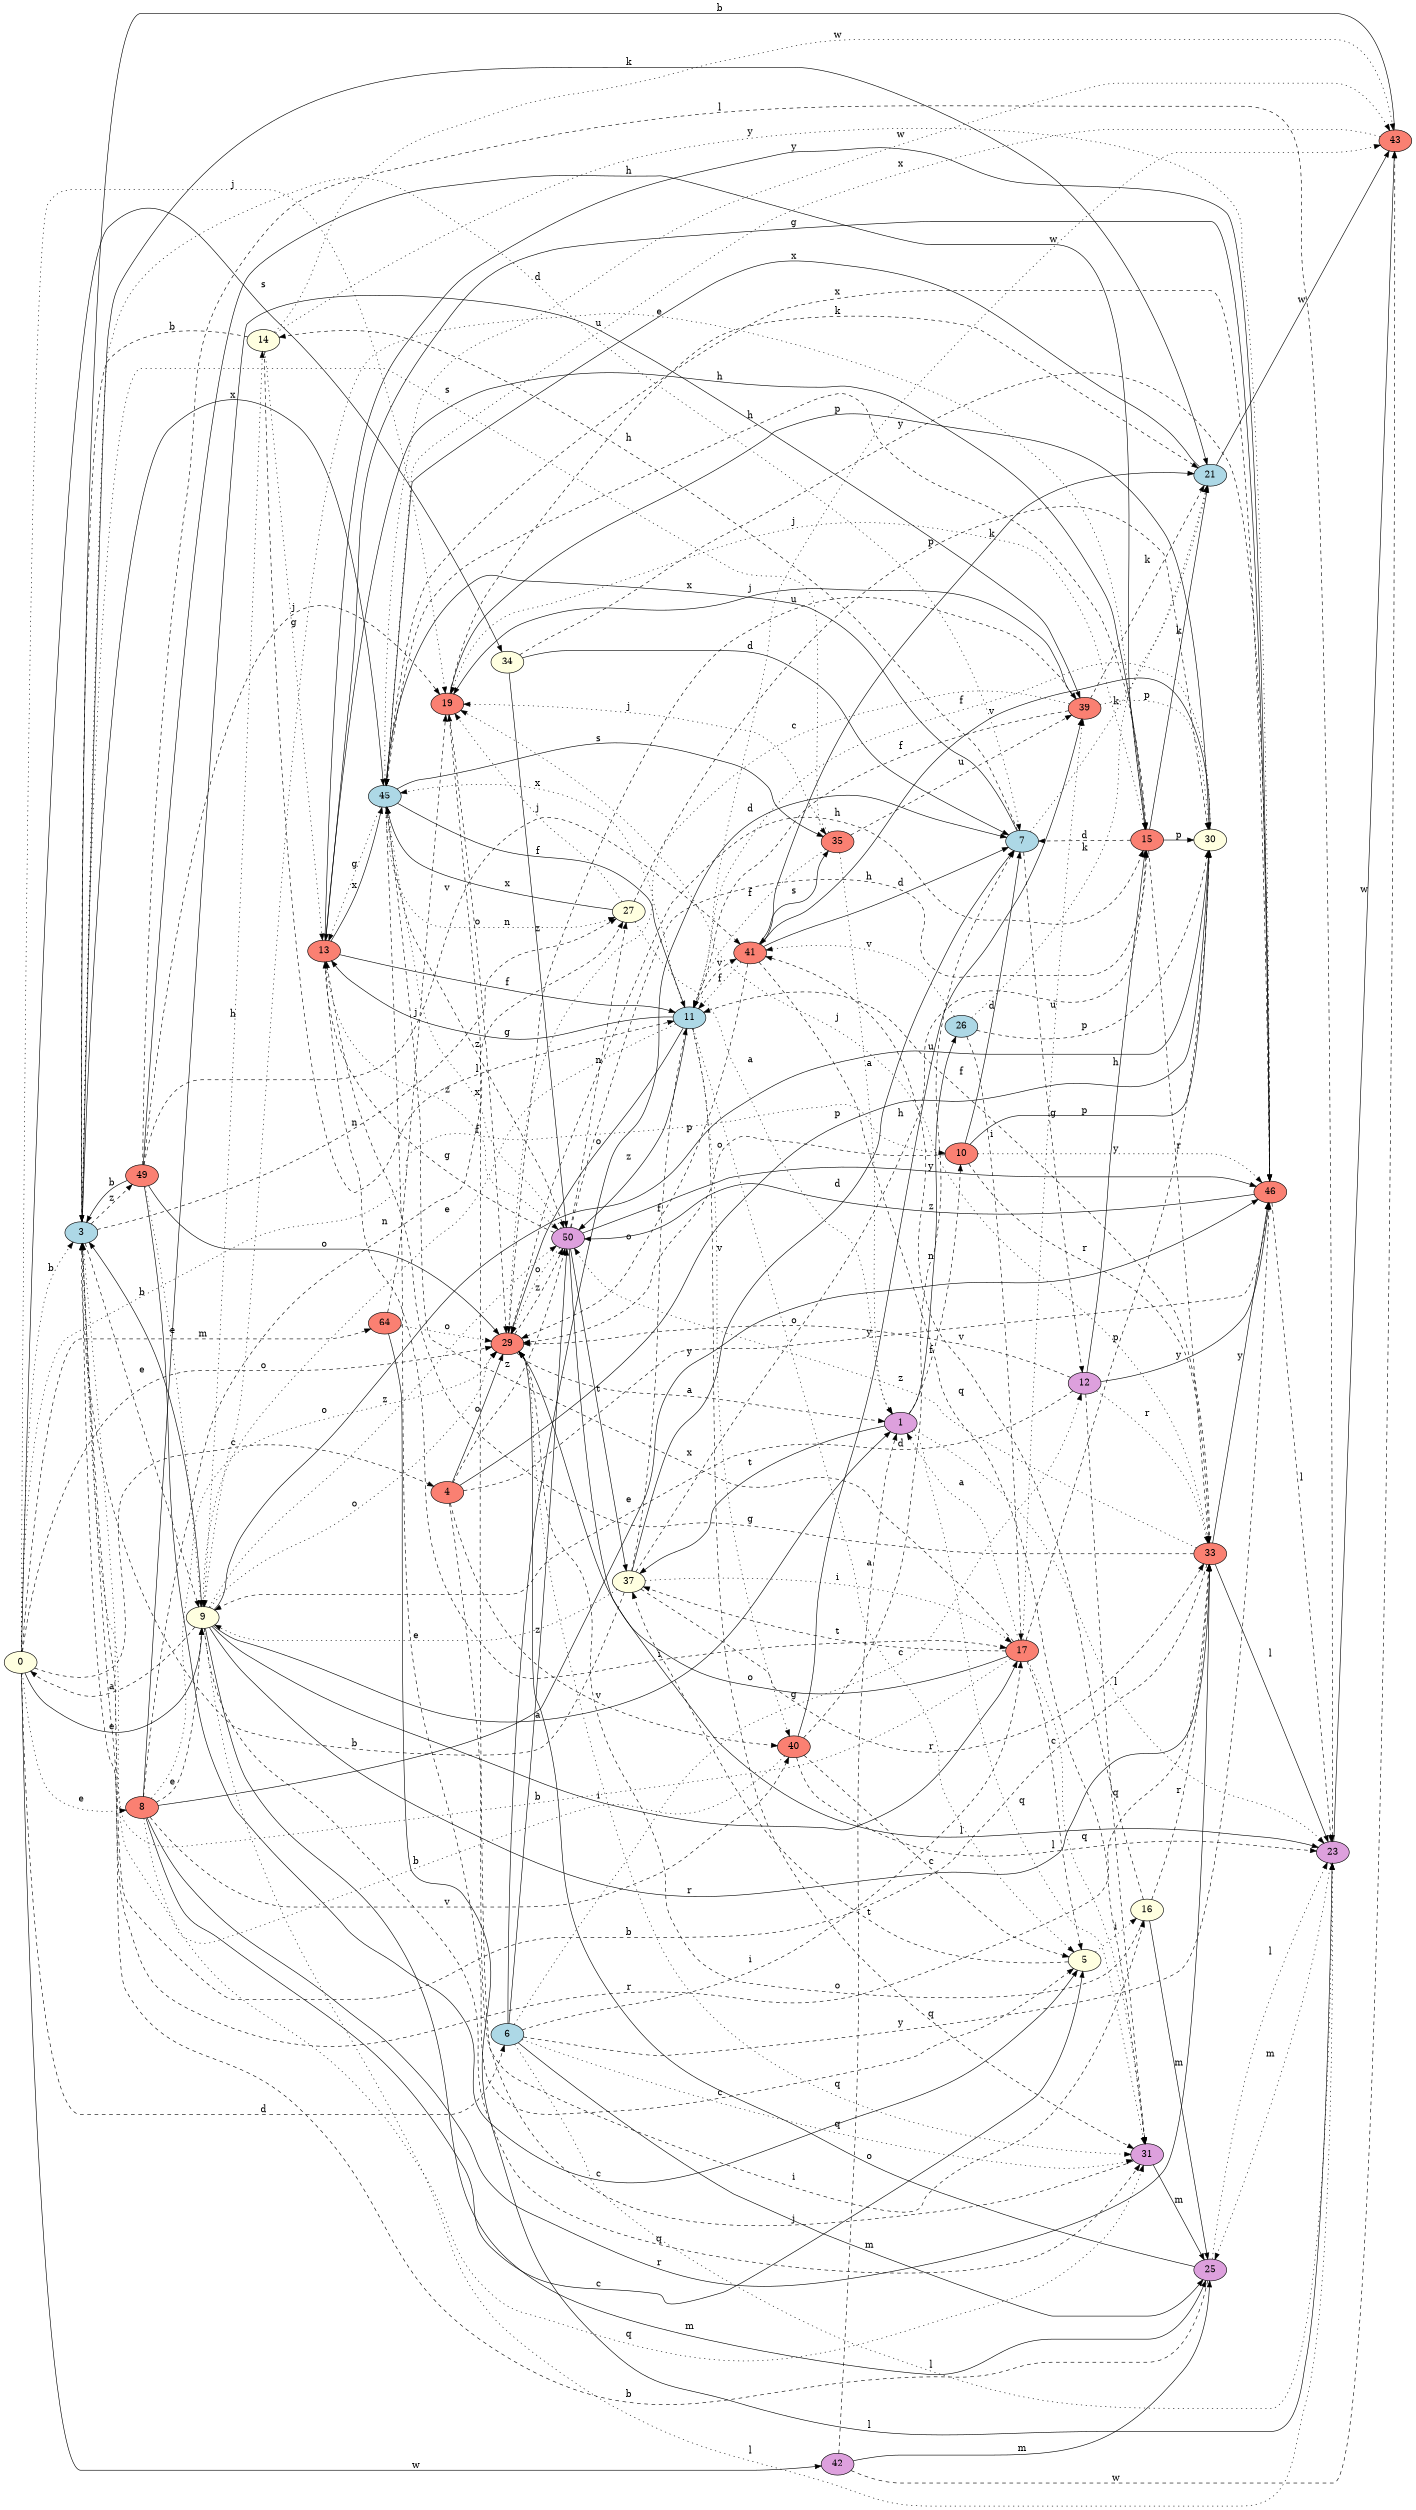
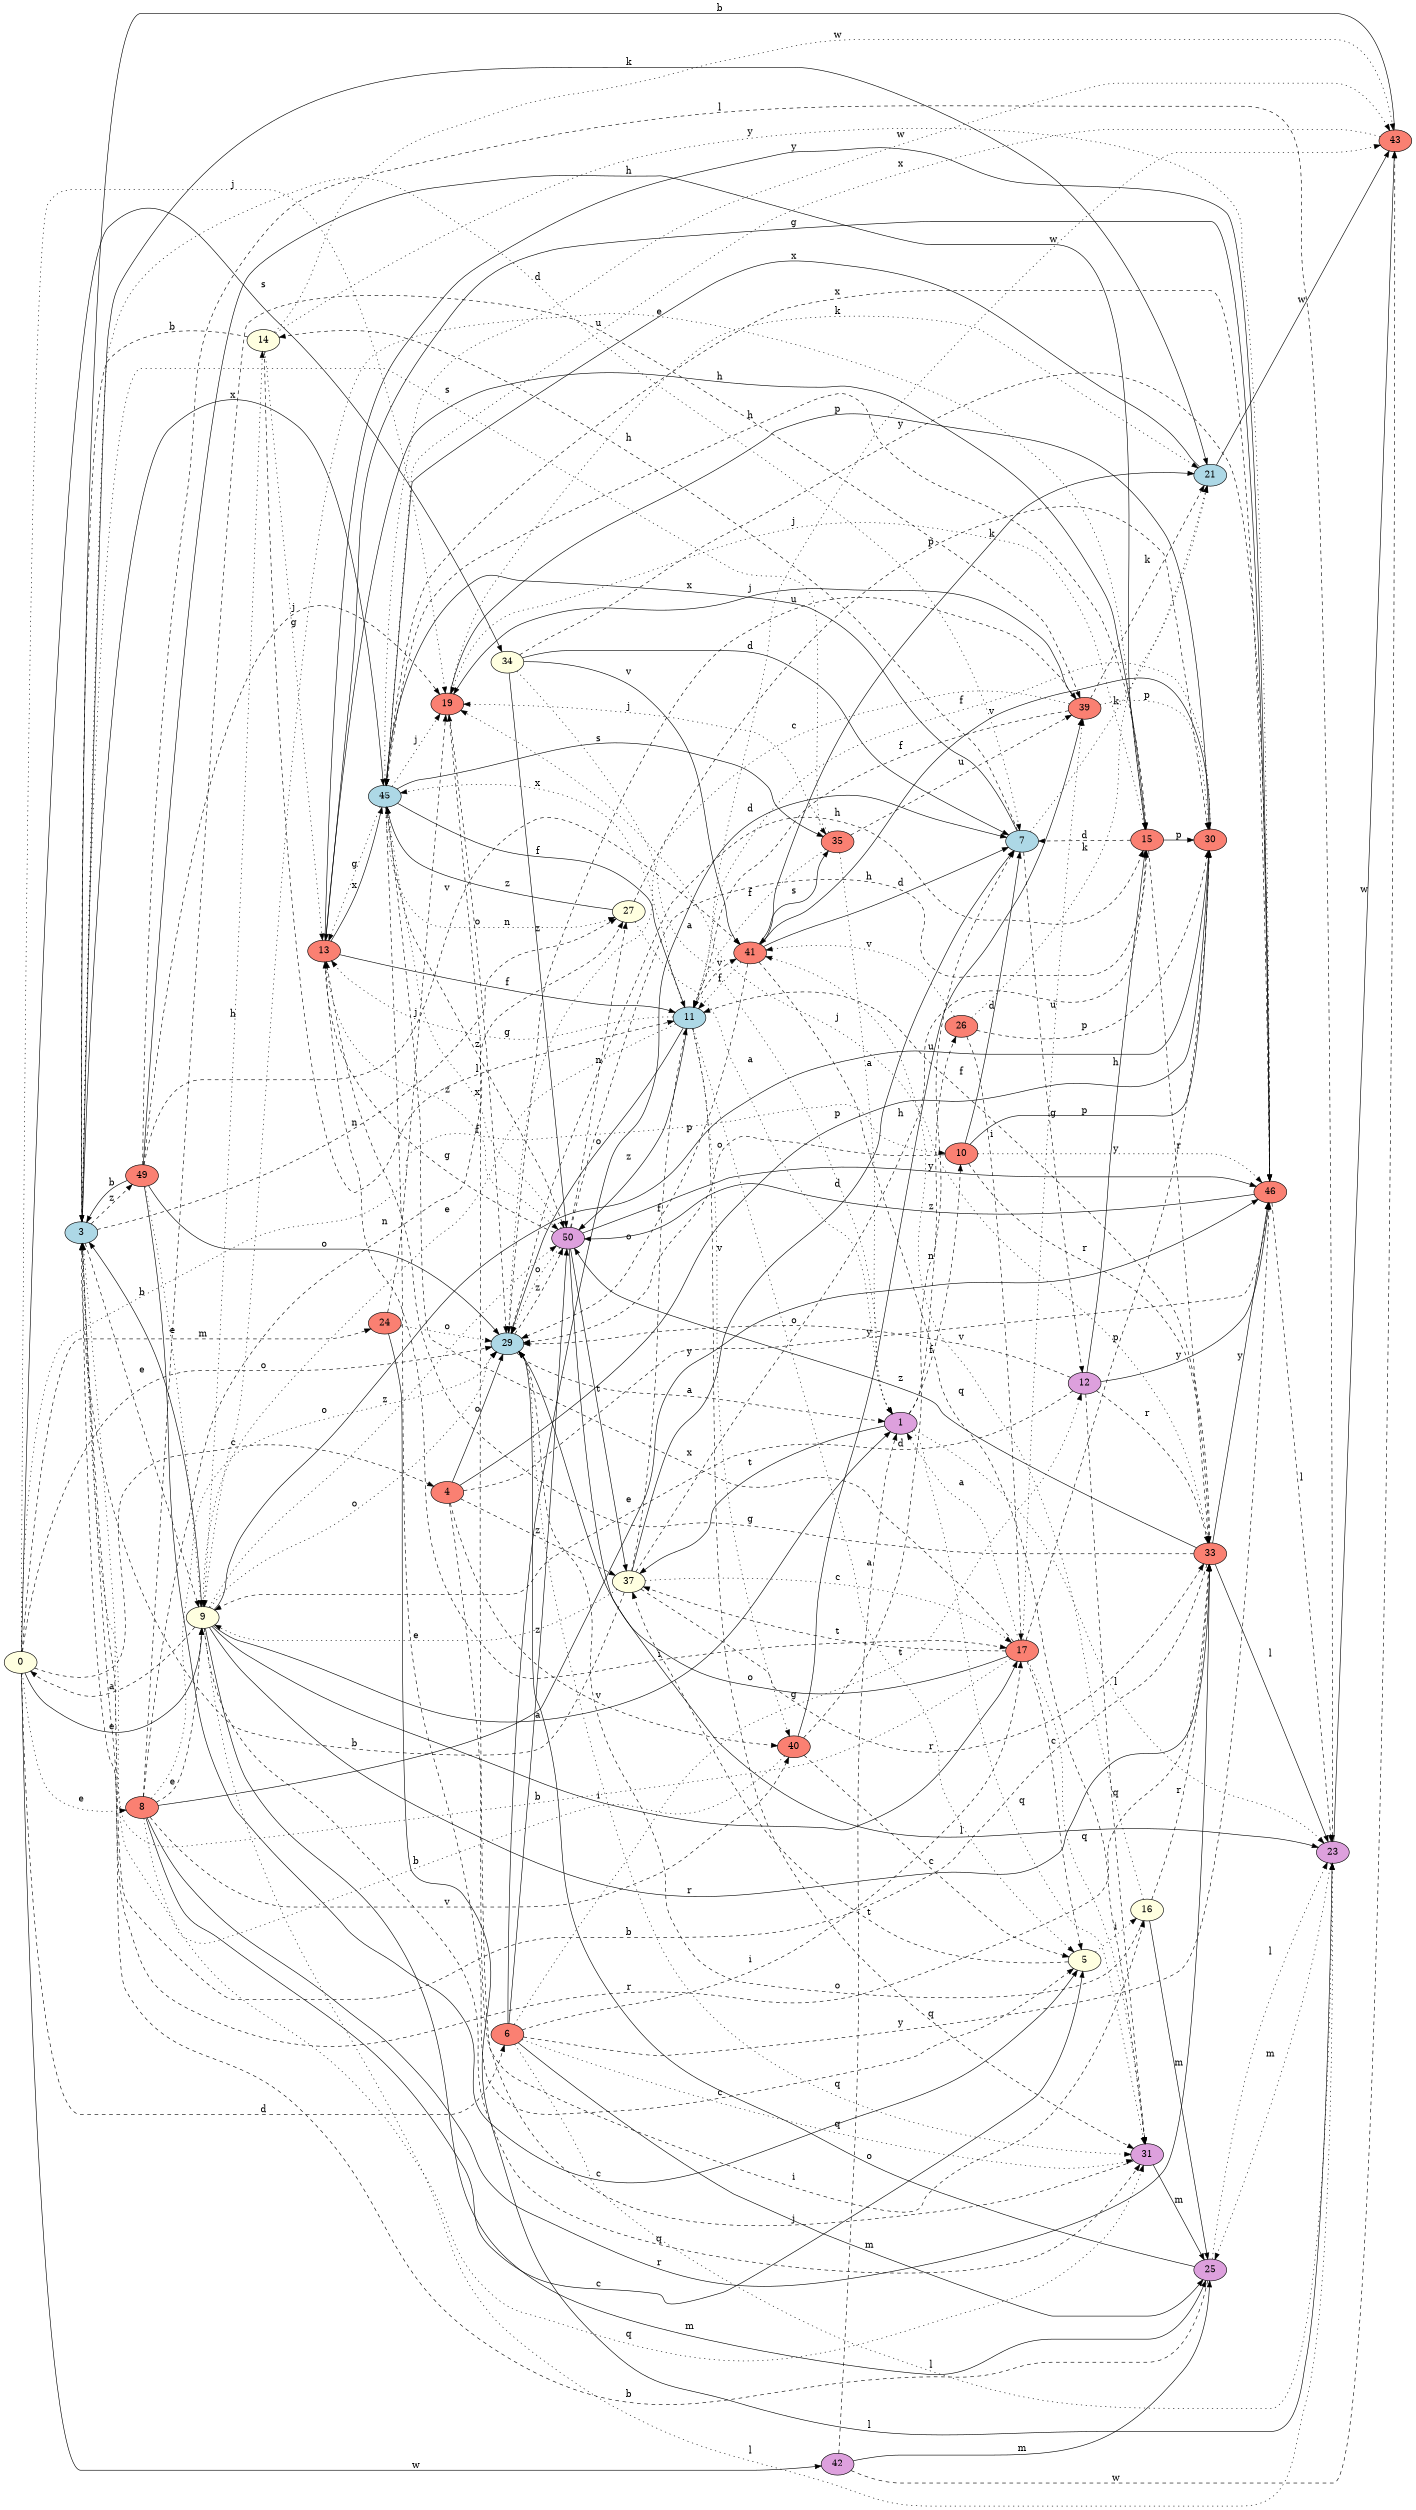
(725, 334) -> (725, 334)
(224, 575) -> (224, 575)
(1178, 661) -> none
none -> (683, 741)
(536, 814) -> (414, 753)
(1210, 840) -> (1210, 840)
(507, 884) -> (507, 884)
none -> (748, 1017)
(961, 1026) -> (961, 1026)
(496, 1037) -> (496, 1037)
(936, 1201) -> (936, 1201)
(385, 1323) -> (385, 1323)
(507, 1344) -> (507, 1344)
(521, 1375) -> (539, 1538)
(892, 1385) -> (892, 1385)
(32, 1395) -> none
(986, 1397) -> (986, 1397)
(1167, 1453) -> (1167, 1453)
(838, 1578) -> (838, 1578)
(901, 1653) -> (901, 1653)
(1035, 1853) -> none
(507, 2034) -> (507, 2034)
